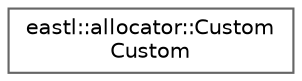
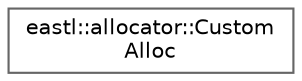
(151, 41) -> (151, 41)
